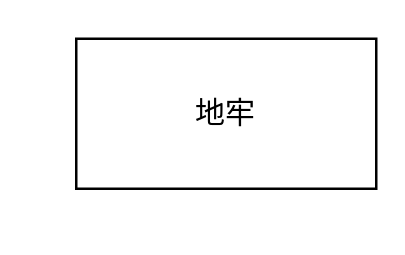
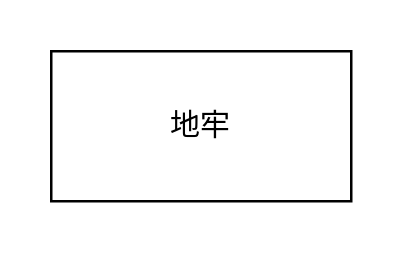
(226, 114) -> (201, 126)
